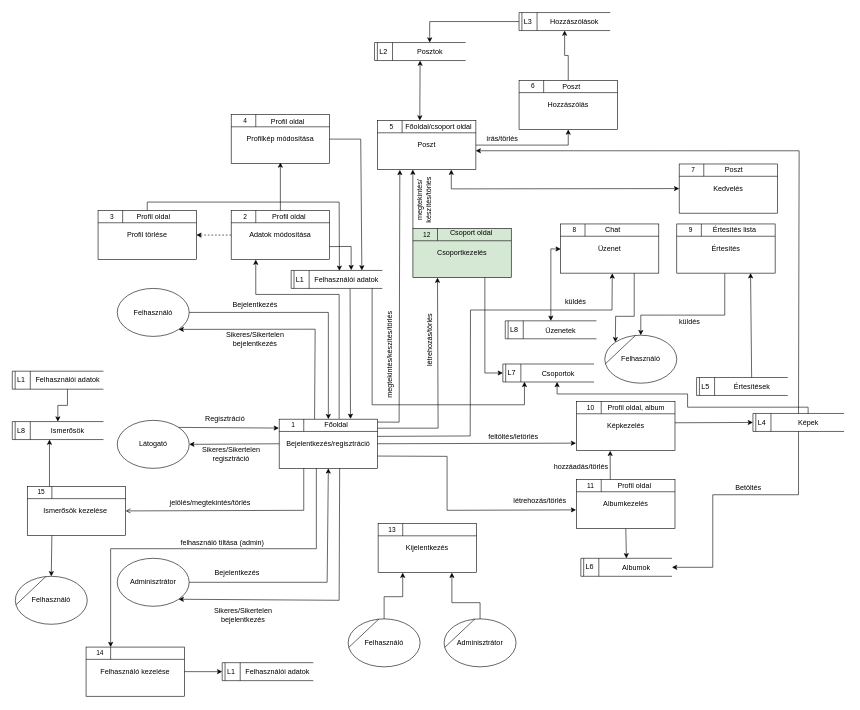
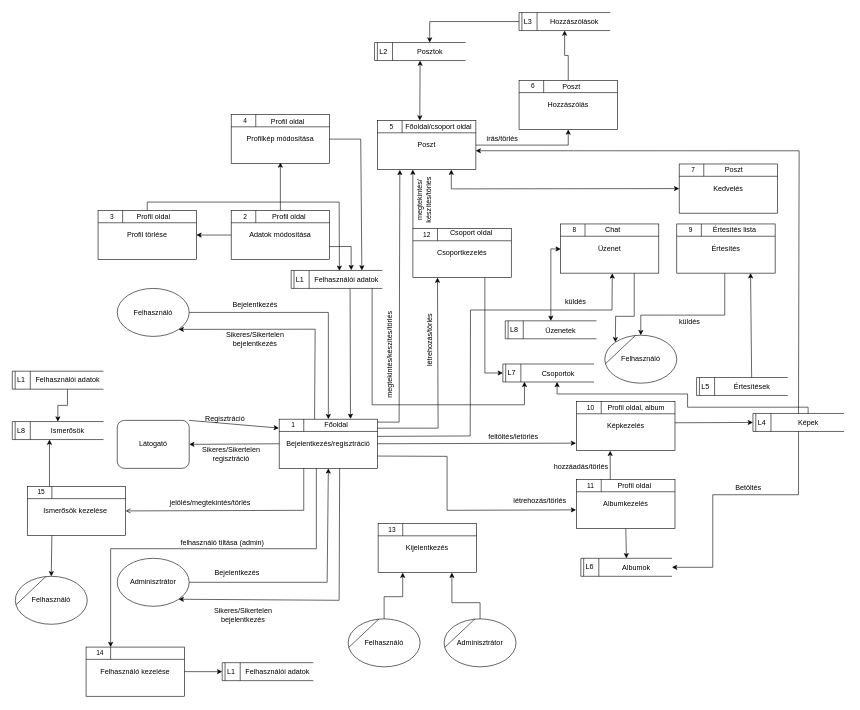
(216, 235) -> (216, 235)
(462, 253) -> (462, 253)
(298, 294) -> none
(153, 444) -> (153, 444)
